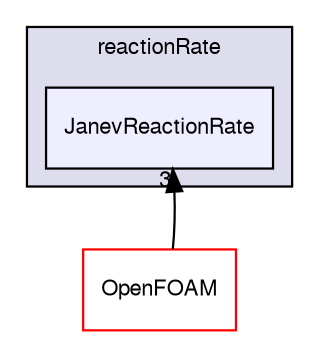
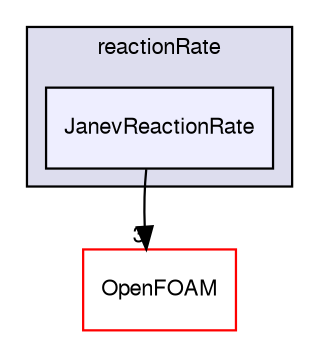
(175, 221) -> (144, 201)
